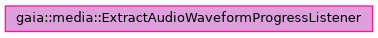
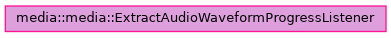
(189, 19) -> (196, 19)
